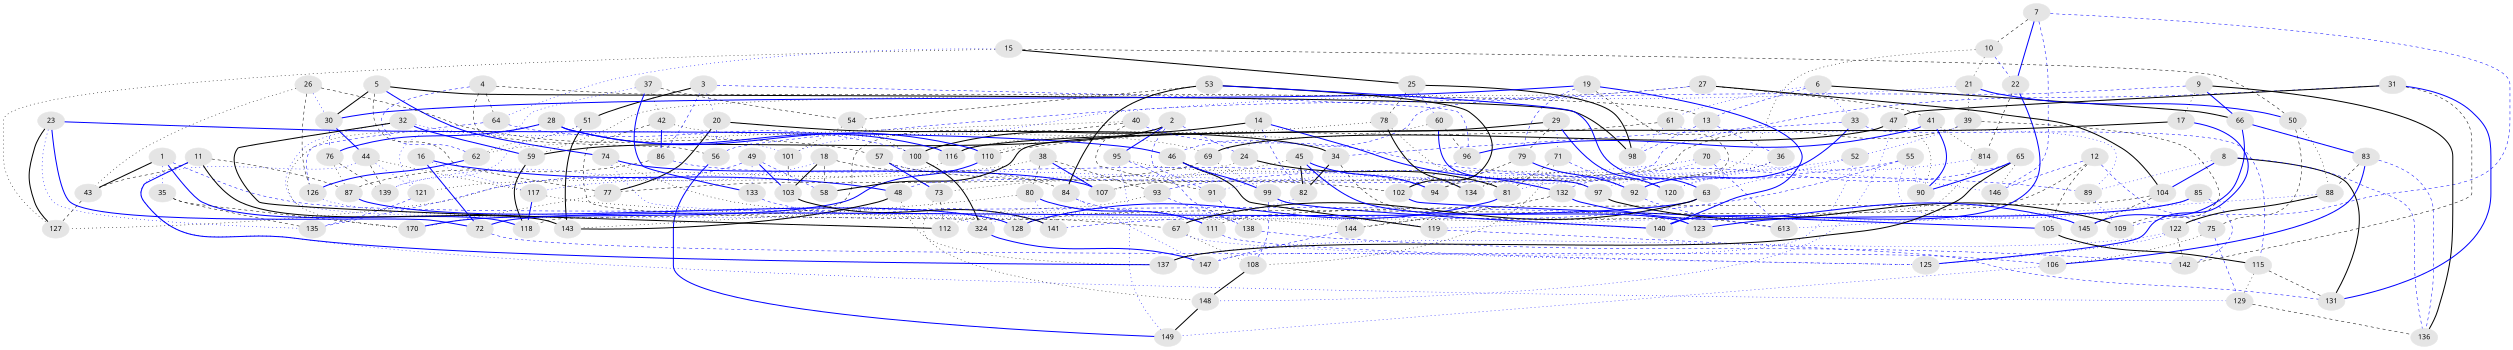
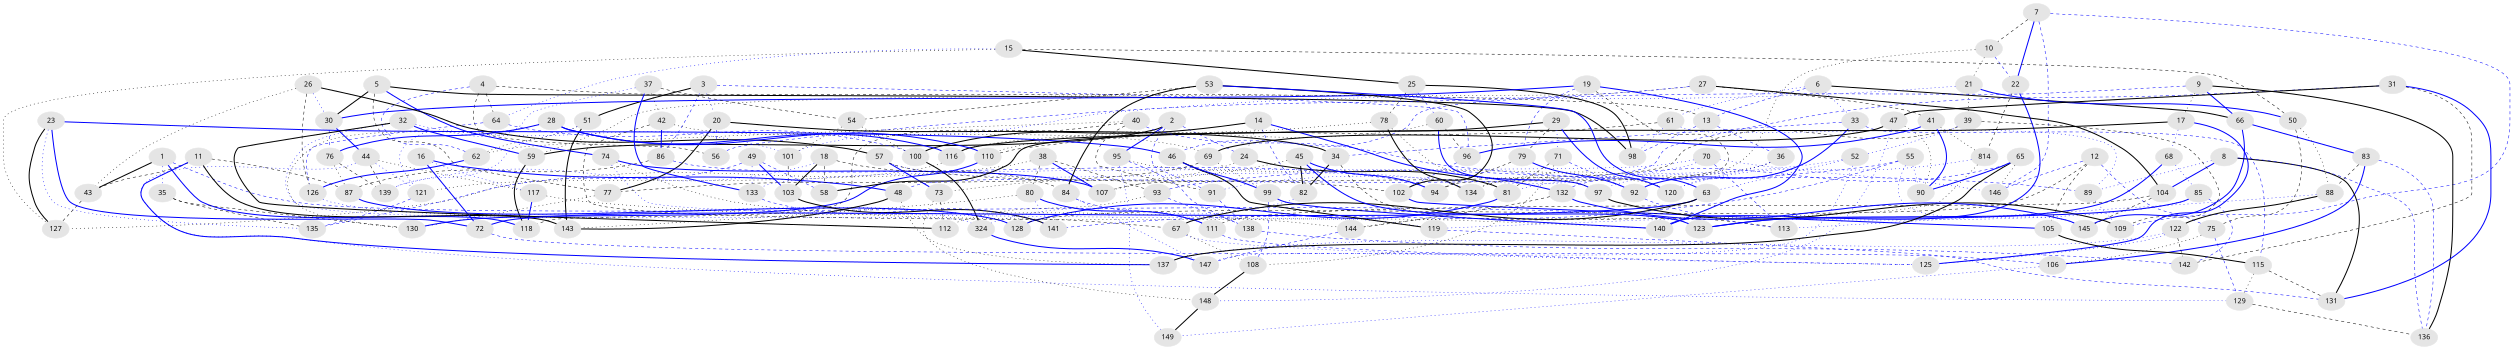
(550, 139) -> (550, 139)
none -> (2169, 157)
(1063, 173) -> (1228, 170)
(412, 229) -> (412, 229)
(1784, 229) -> (1784, 229)
(853, 315) -> none
